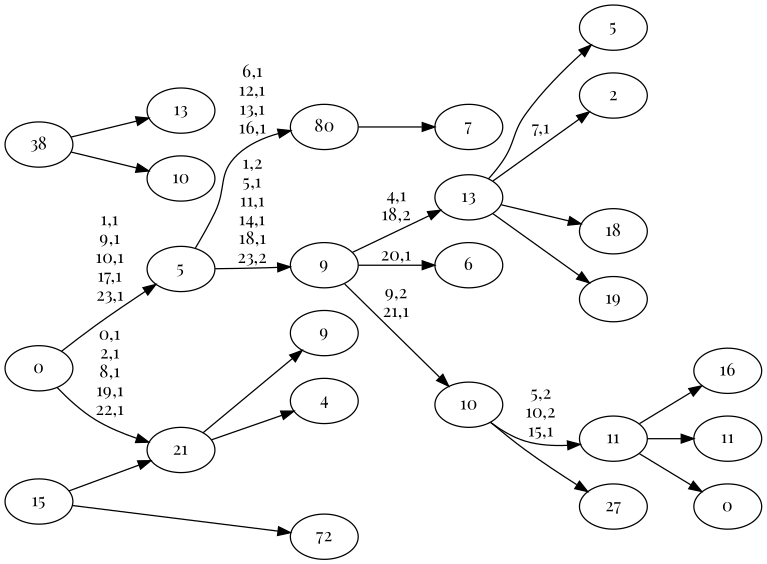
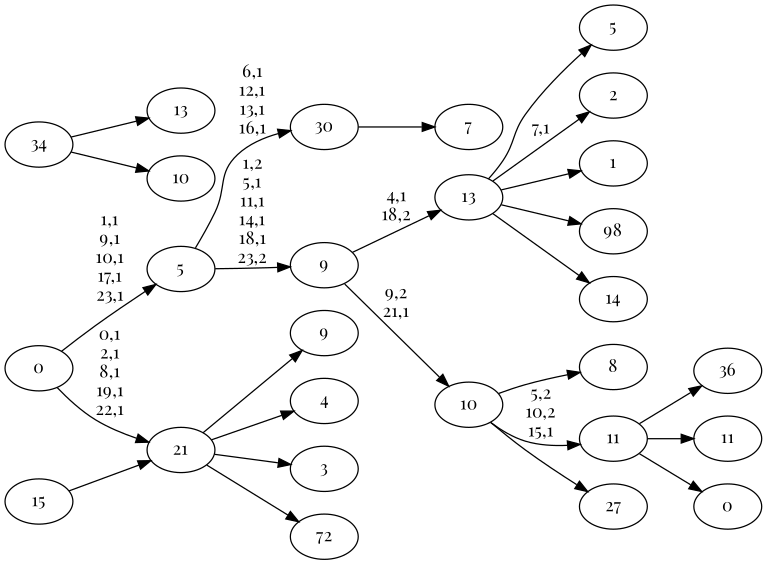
(324, 127) -> (324, 127)
(39, 145) -> (39, 145)
none -> (613, 163)
(613, 231) -> (613, 231)
(469, 265) -> none
(613, 299) -> (613, 299)
none -> (613, 367)
(728, 371) -> (728, 371)
none -> (324, 469)
(175, 518) -> (247, 490)
